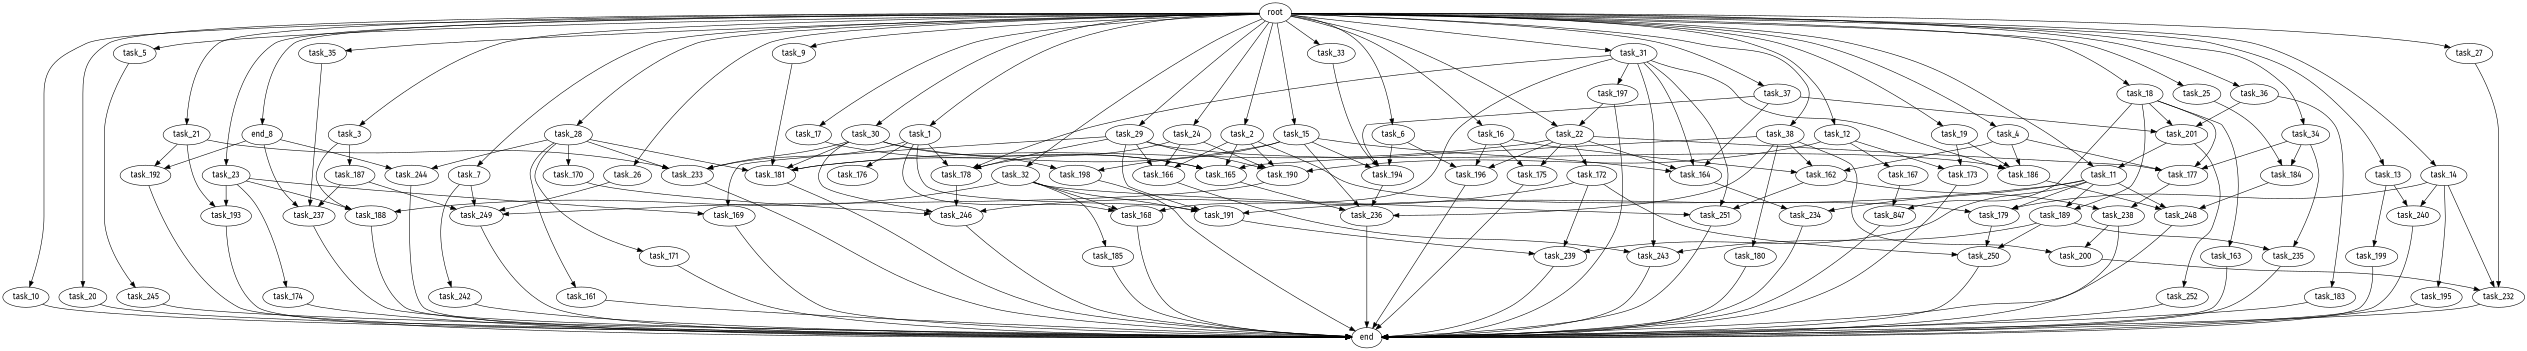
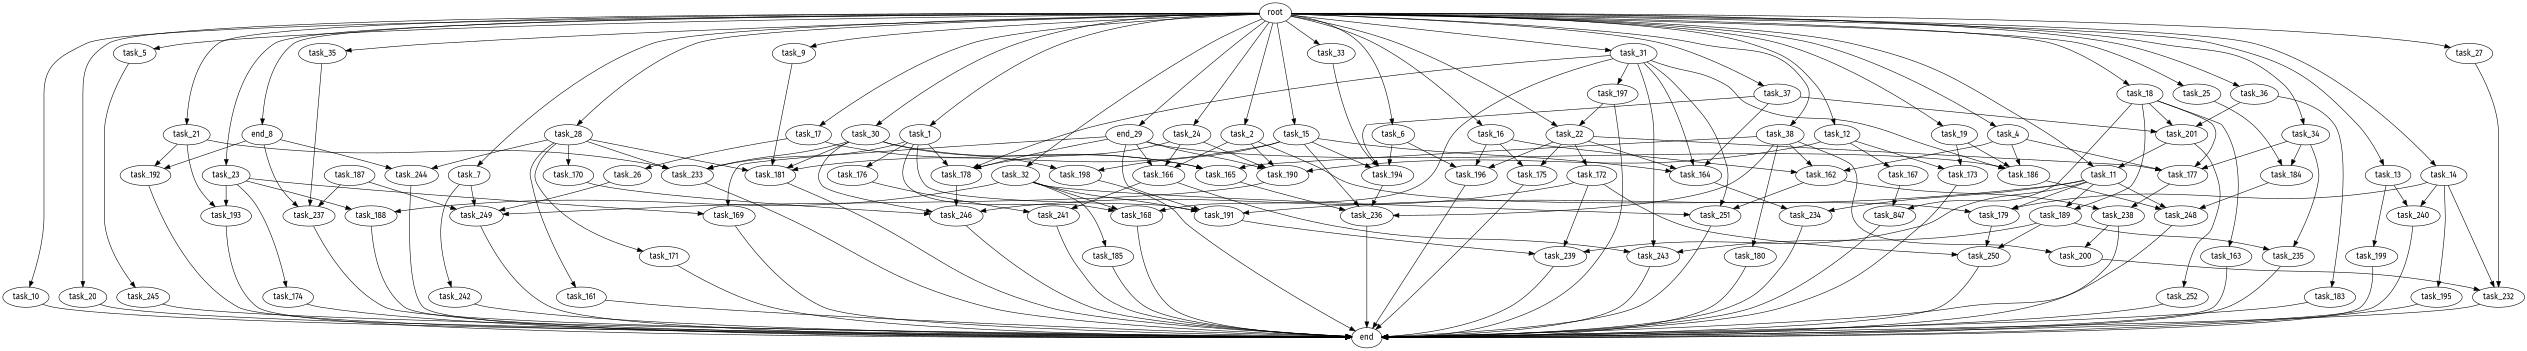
(841, 32) -> (719, 151)
(350, 135) -> none
(1129, 135) -> (1129, 135)
(1233, 152) -> none
(1155, 155) -> none
none -> (1053, 216)
